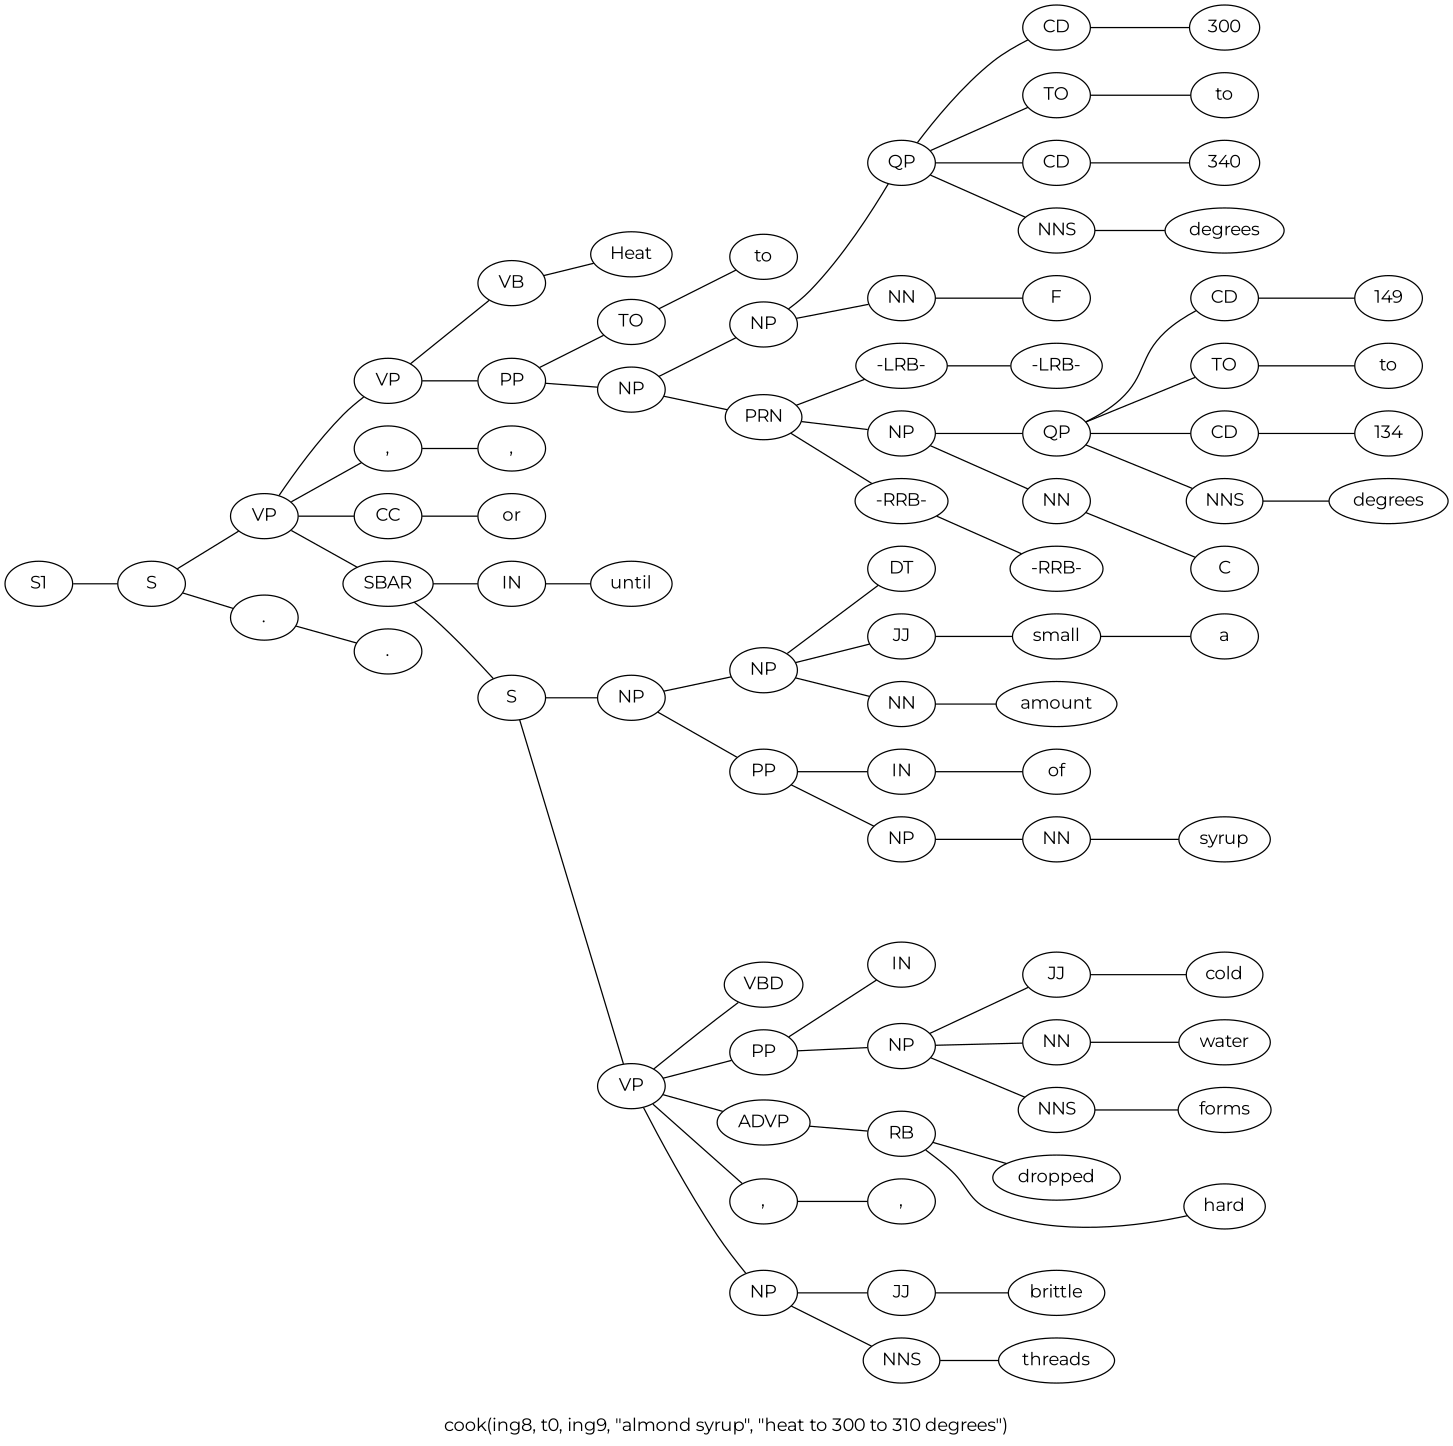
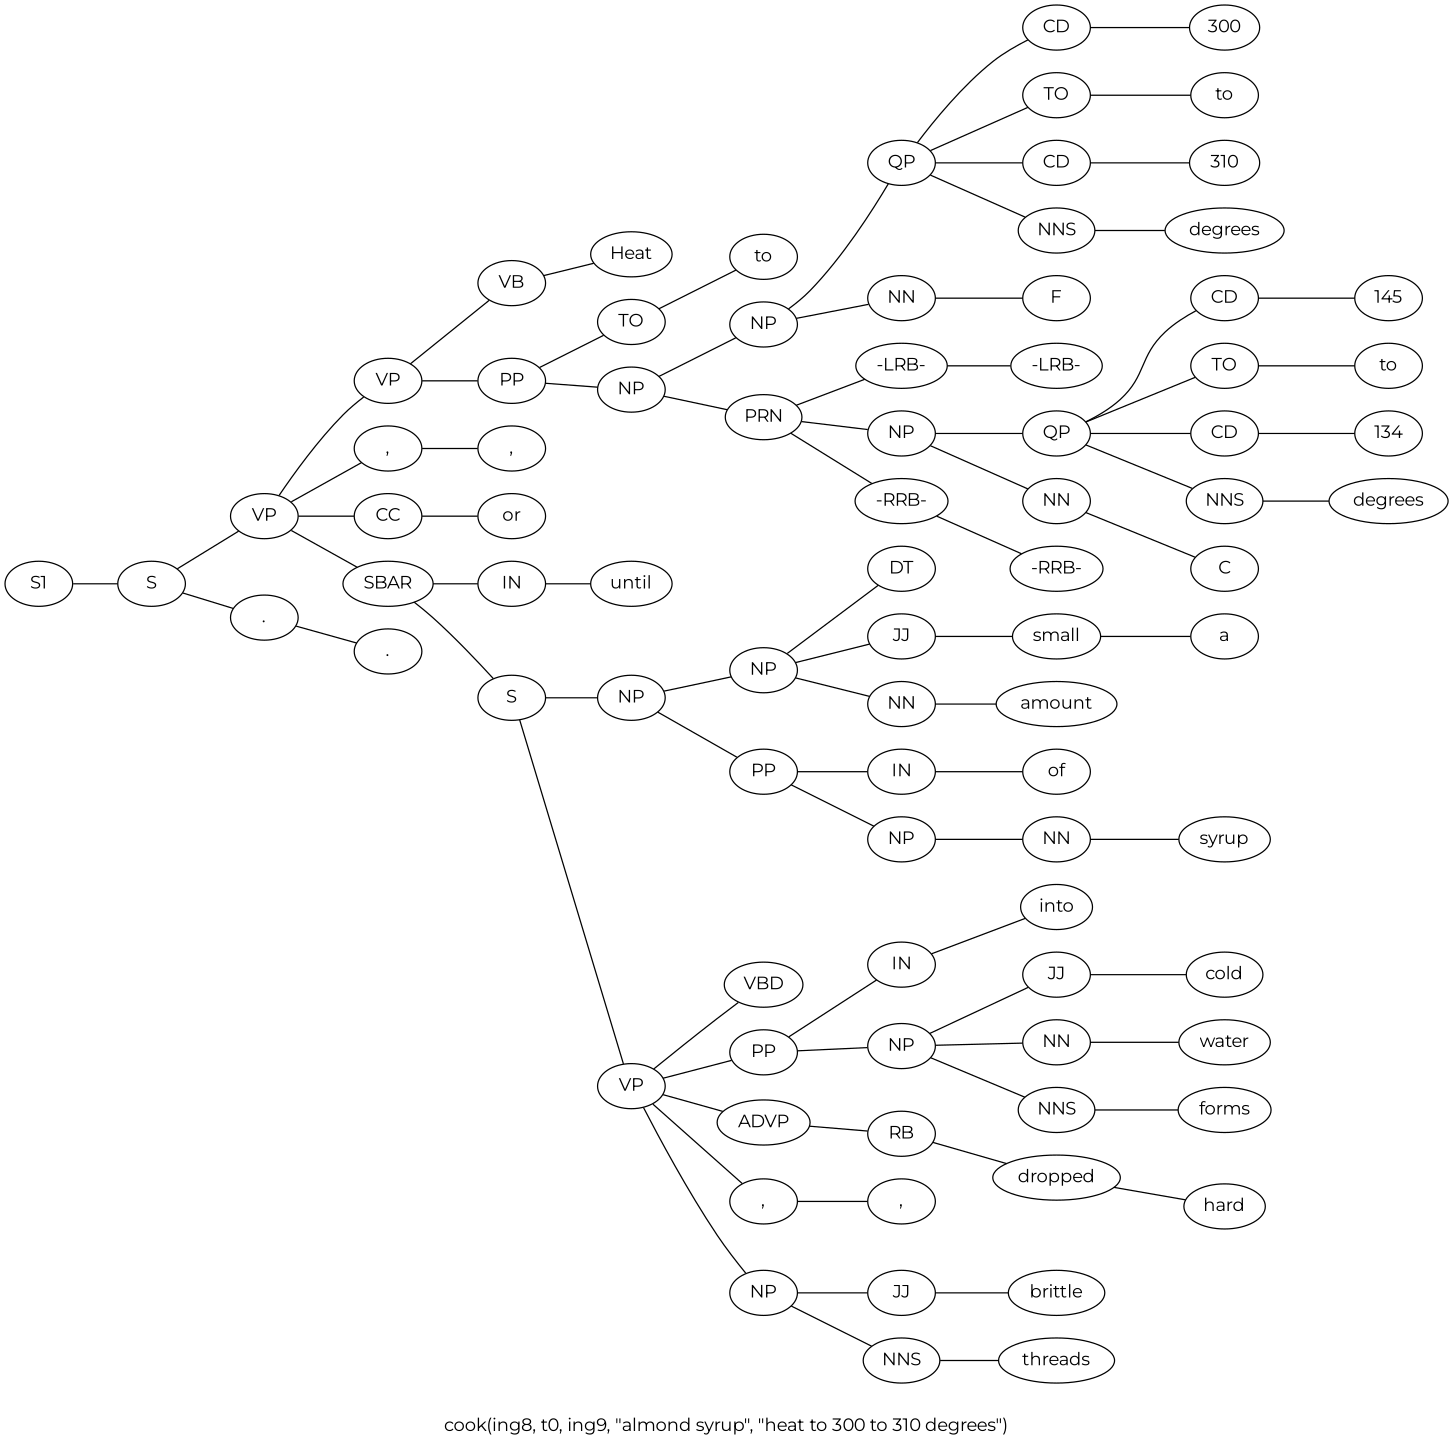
(1225, 163) -> (1225, 163)
(1389, 298) -> (1389, 298)
none -> (1057, 907)
(1044, 1225) -> (1150, 1194)
